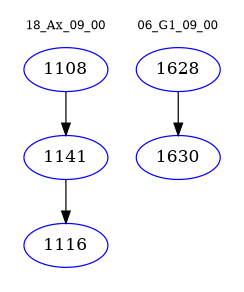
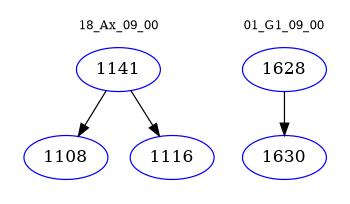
(178, 26) -> (284, 26)
(66, 108) -> (96, 108)
